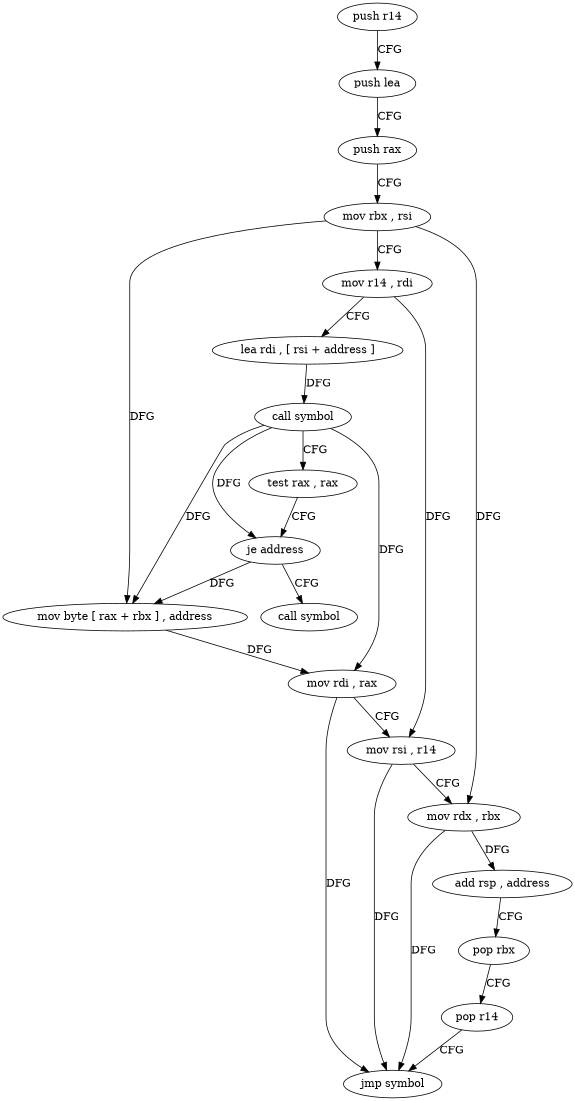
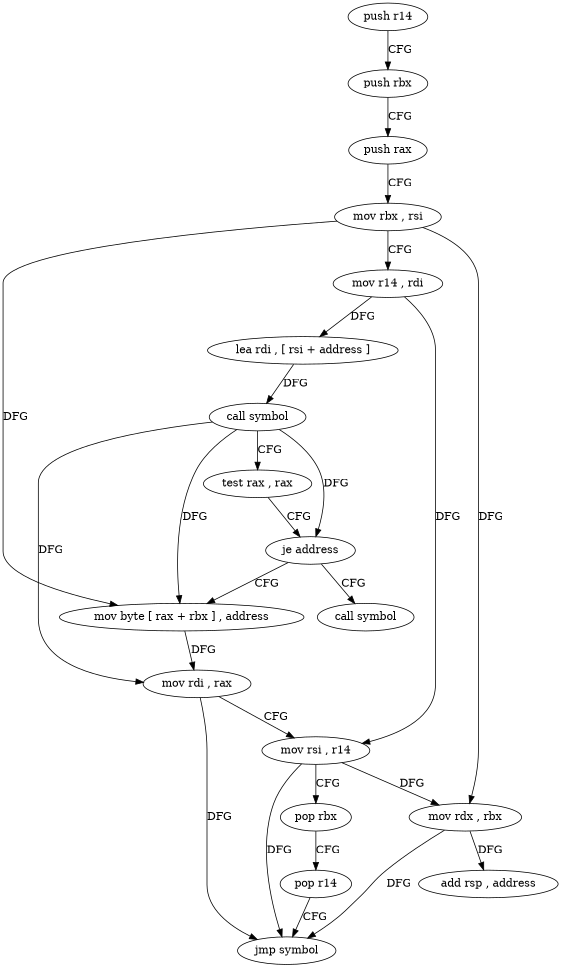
(377, 84) -> (388, 84)
(358, 317) -> (363, 317)
(222, 584) -> (267, 584)
(448, 784) -> (412, 784)
(499, 913) -> (316, 780)
